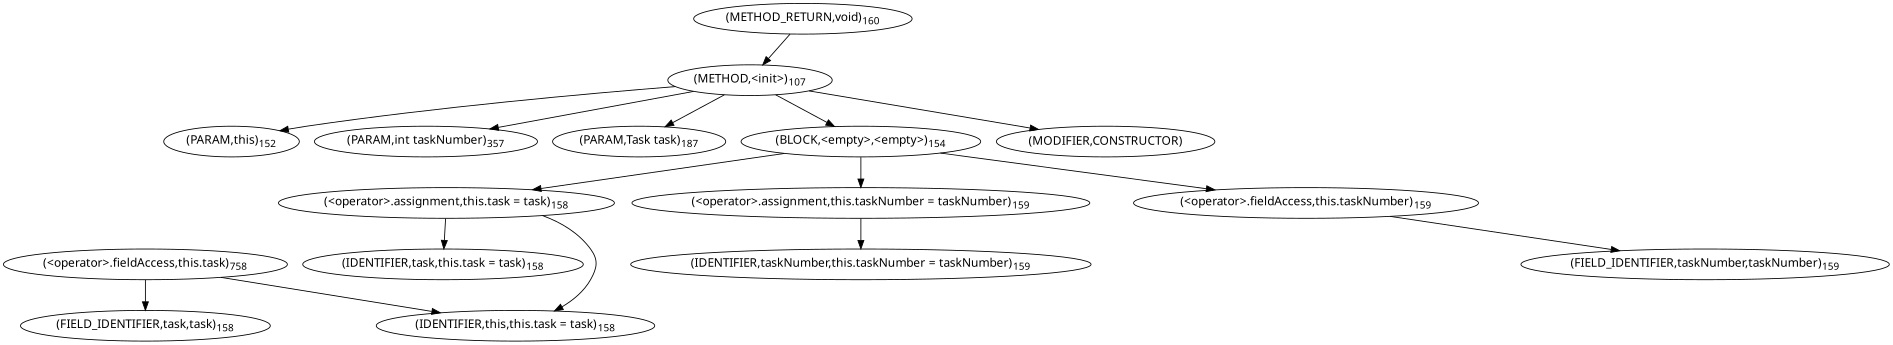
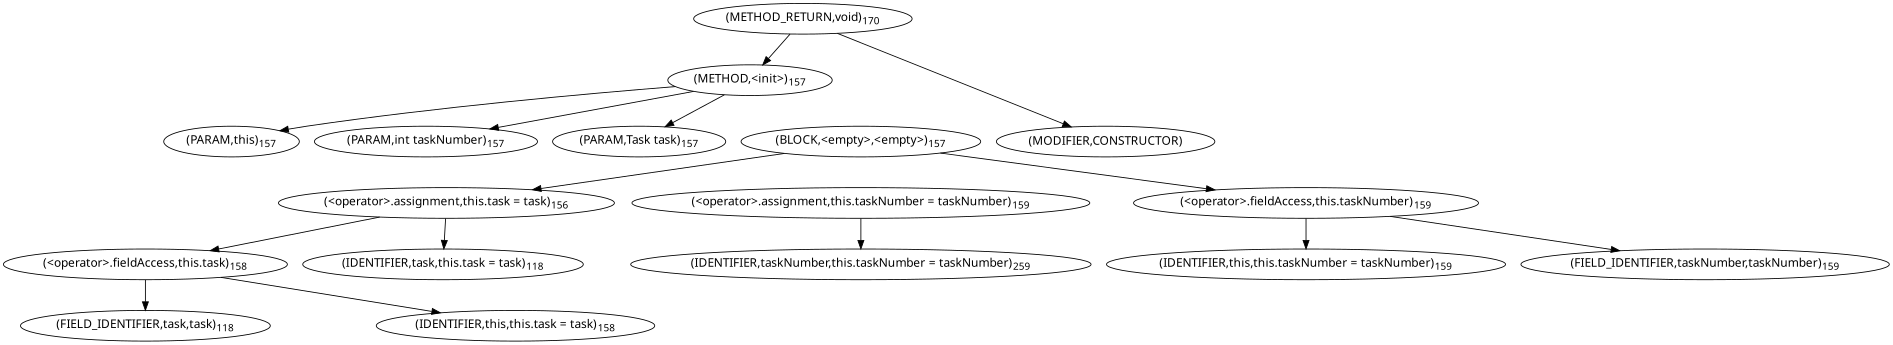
(871, 17) -> (871, 17)
(797, 79) -> (797, 79)
(801, 109) -> none
(919, 109) -> (950, 79)
(268, 140) -> (268, 140)
(496, 140) -> (496, 140)
(690, 140) -> (690, 140)
(937, 140) -> (937, 140)
(861, 168) -> none
(560, 202) -> (560, 202)
(594, 255) -> (299, 233)
(239, 263) -> (239, 263)
(535, 263) -> (535, 263)
(1022, 263) -> (1022, 263)
none -> (1306, 264)
(226, 324) -> (226, 324)
